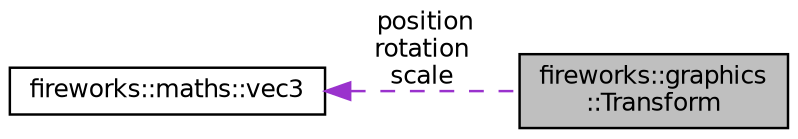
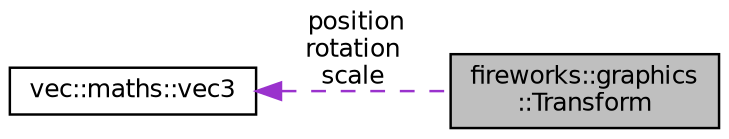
(167, 91) -> (133, 91)
